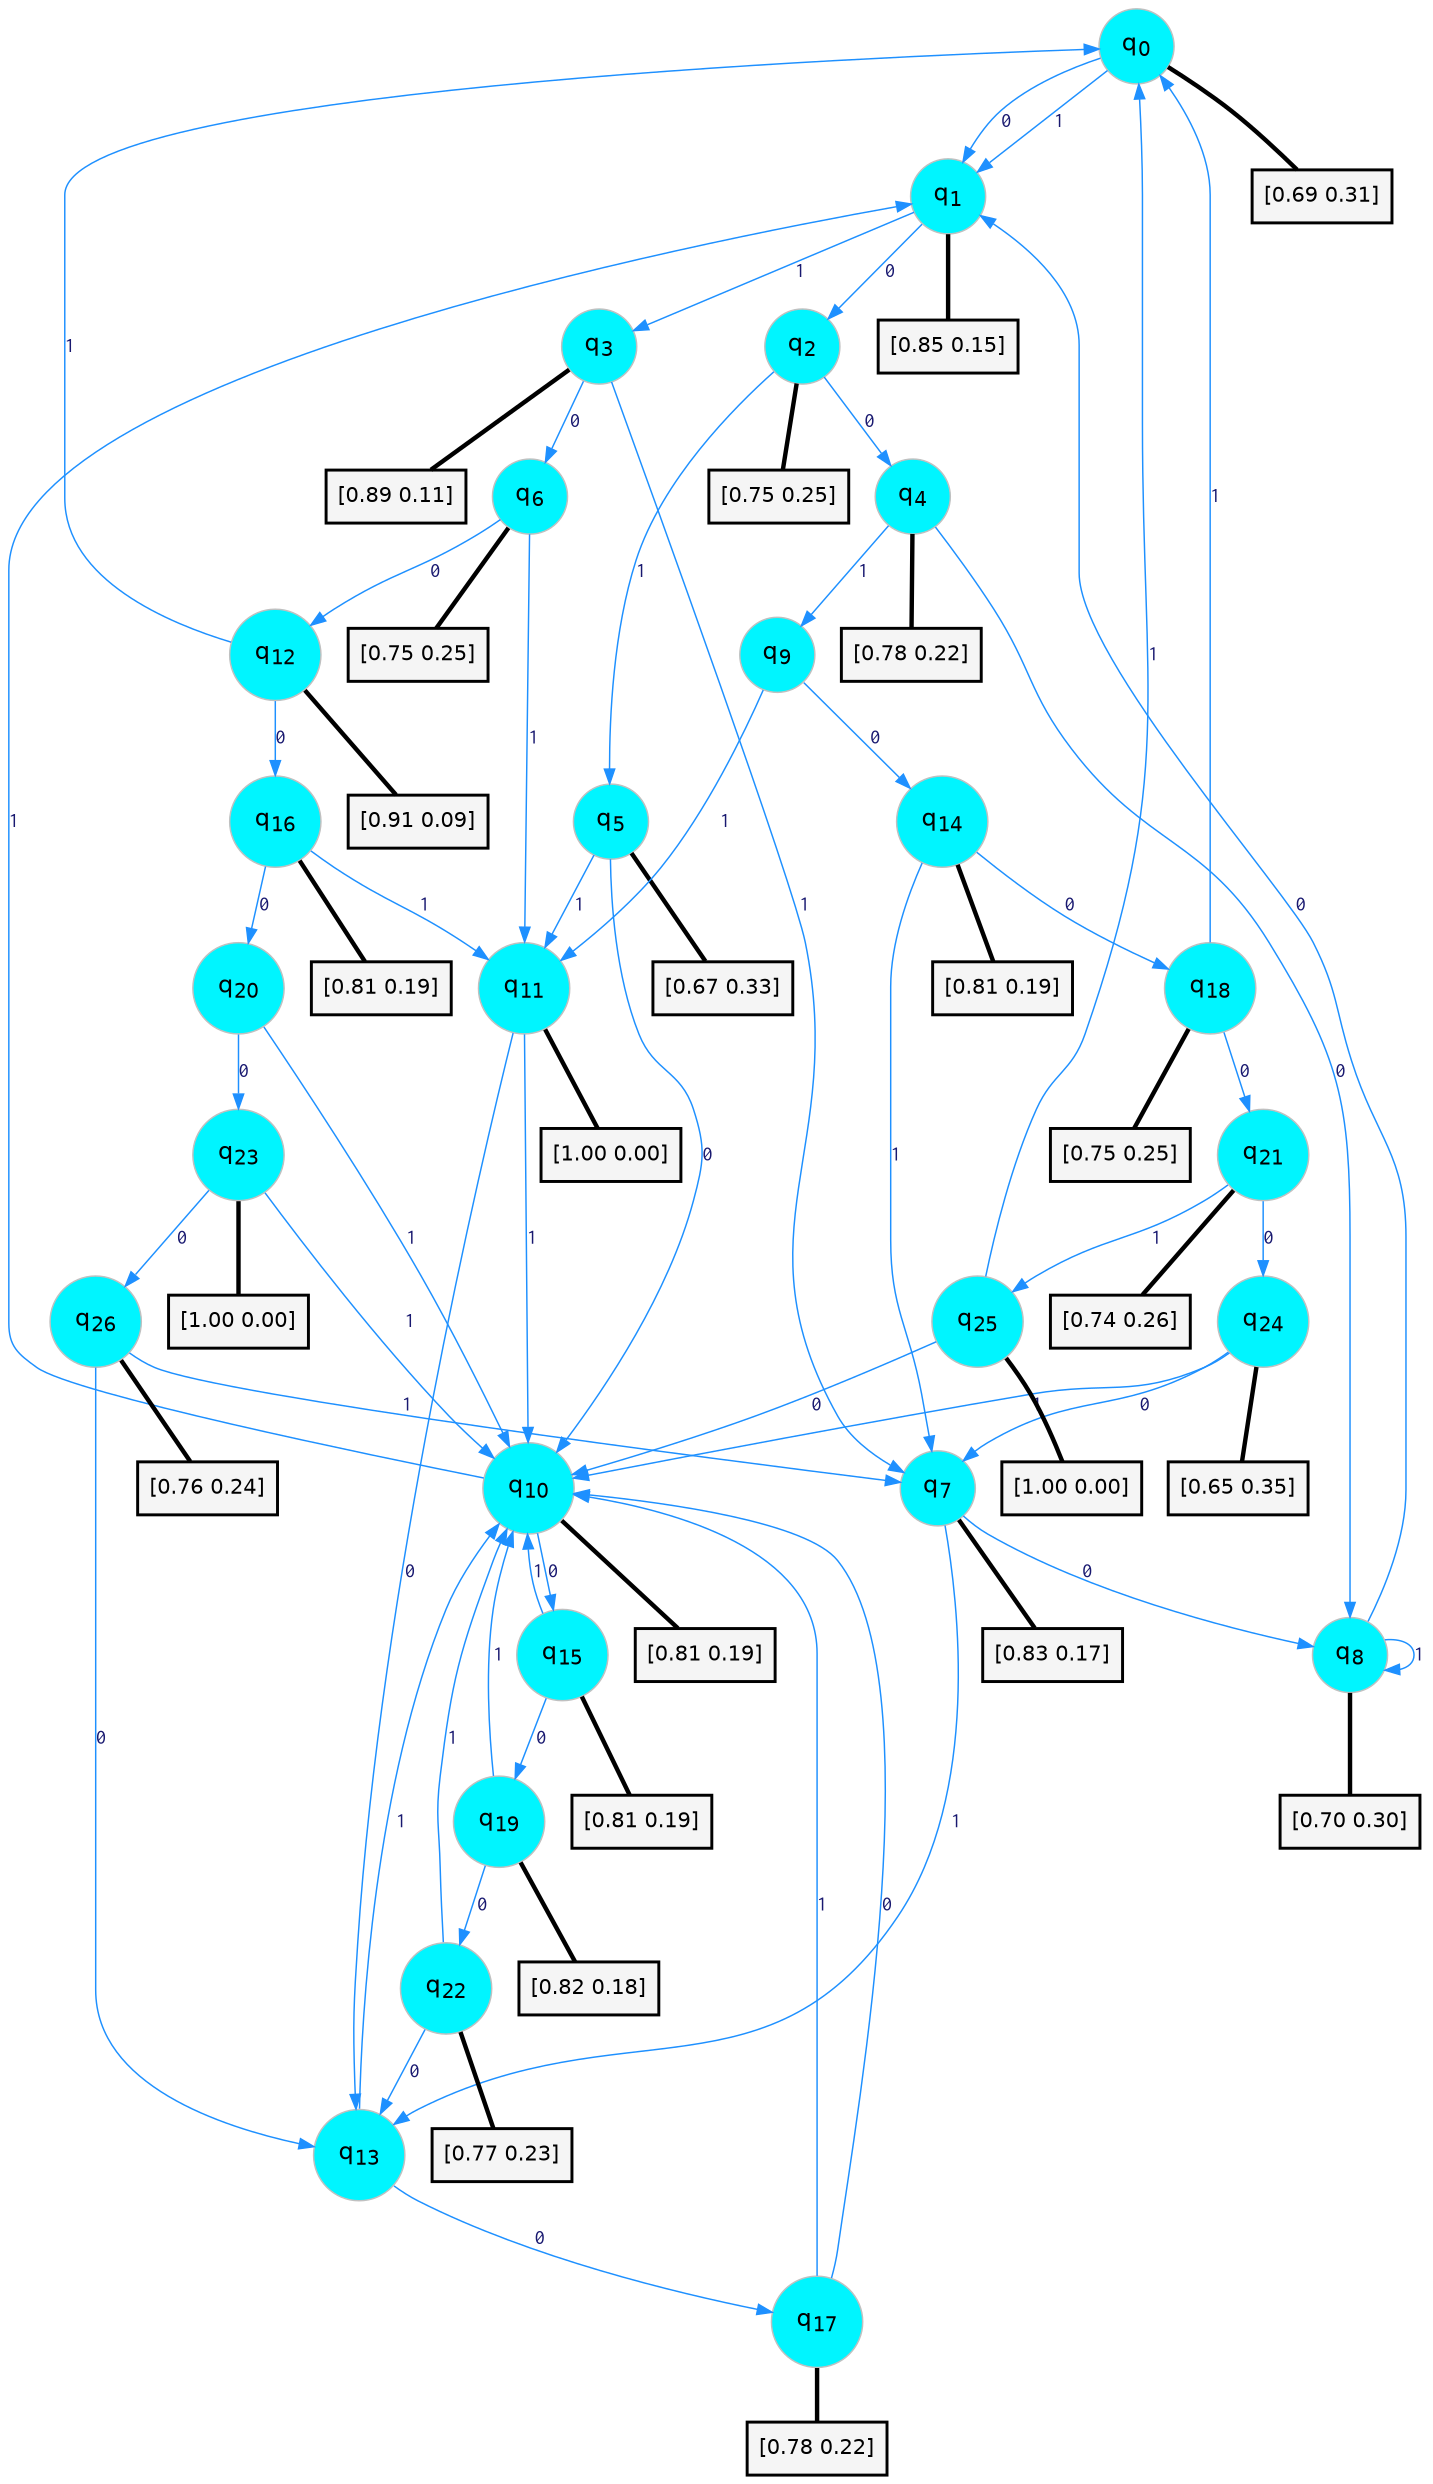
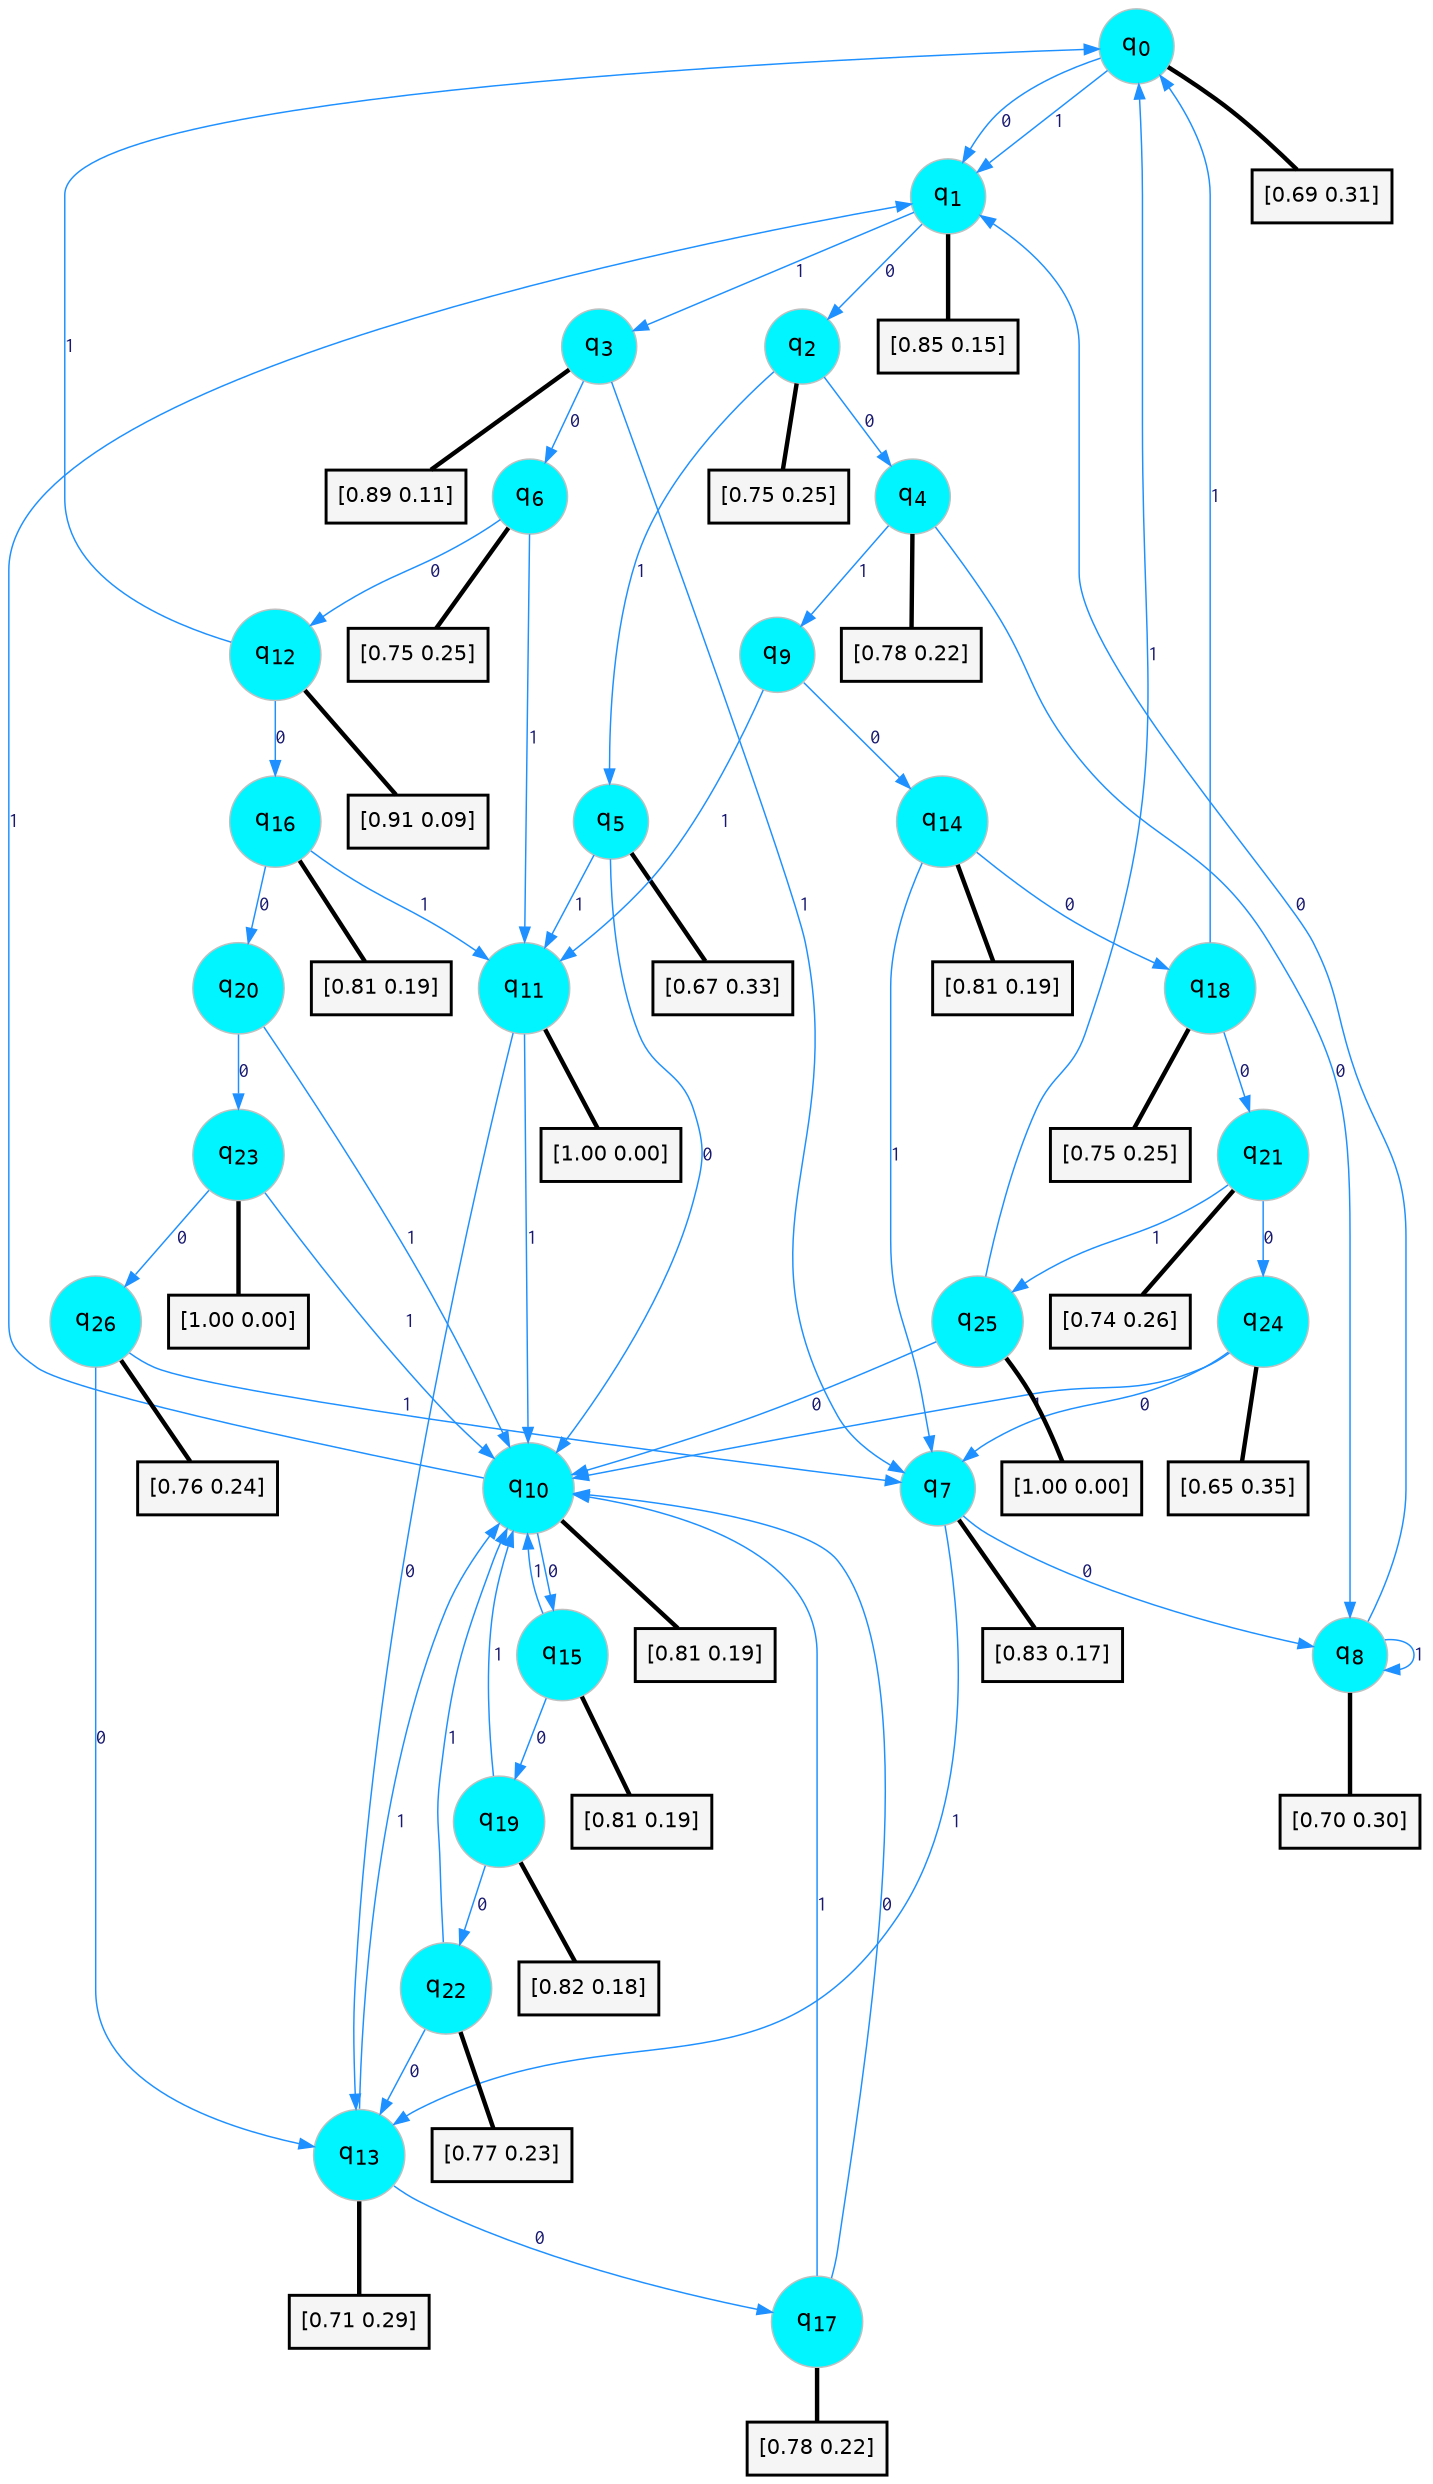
none -> (359, 2322)
